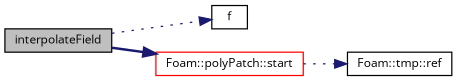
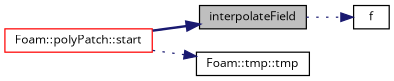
(128, 50) -> (170, 28)
(400, 64) -> (253, 64)
